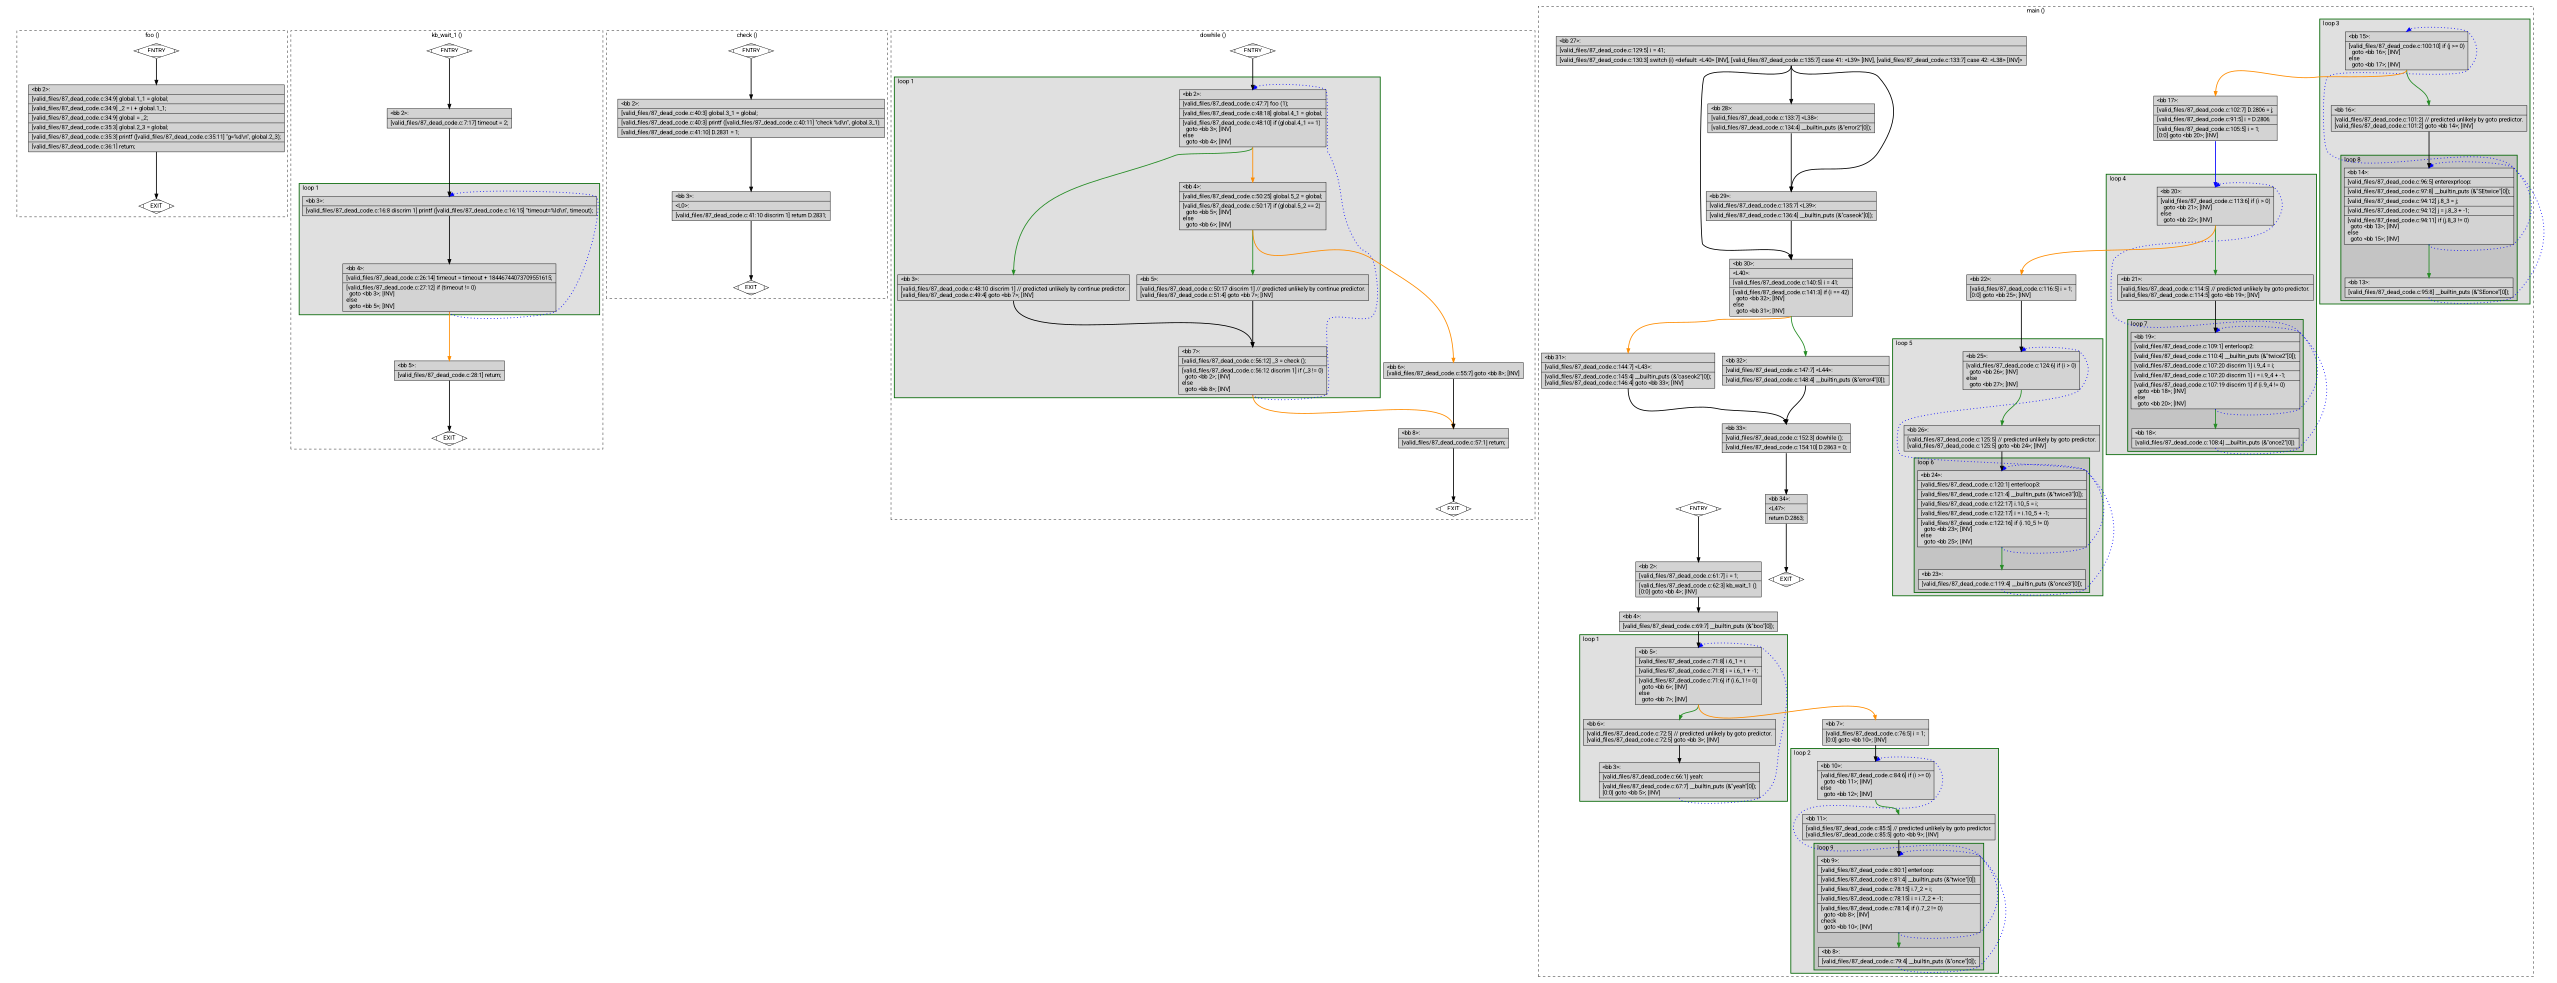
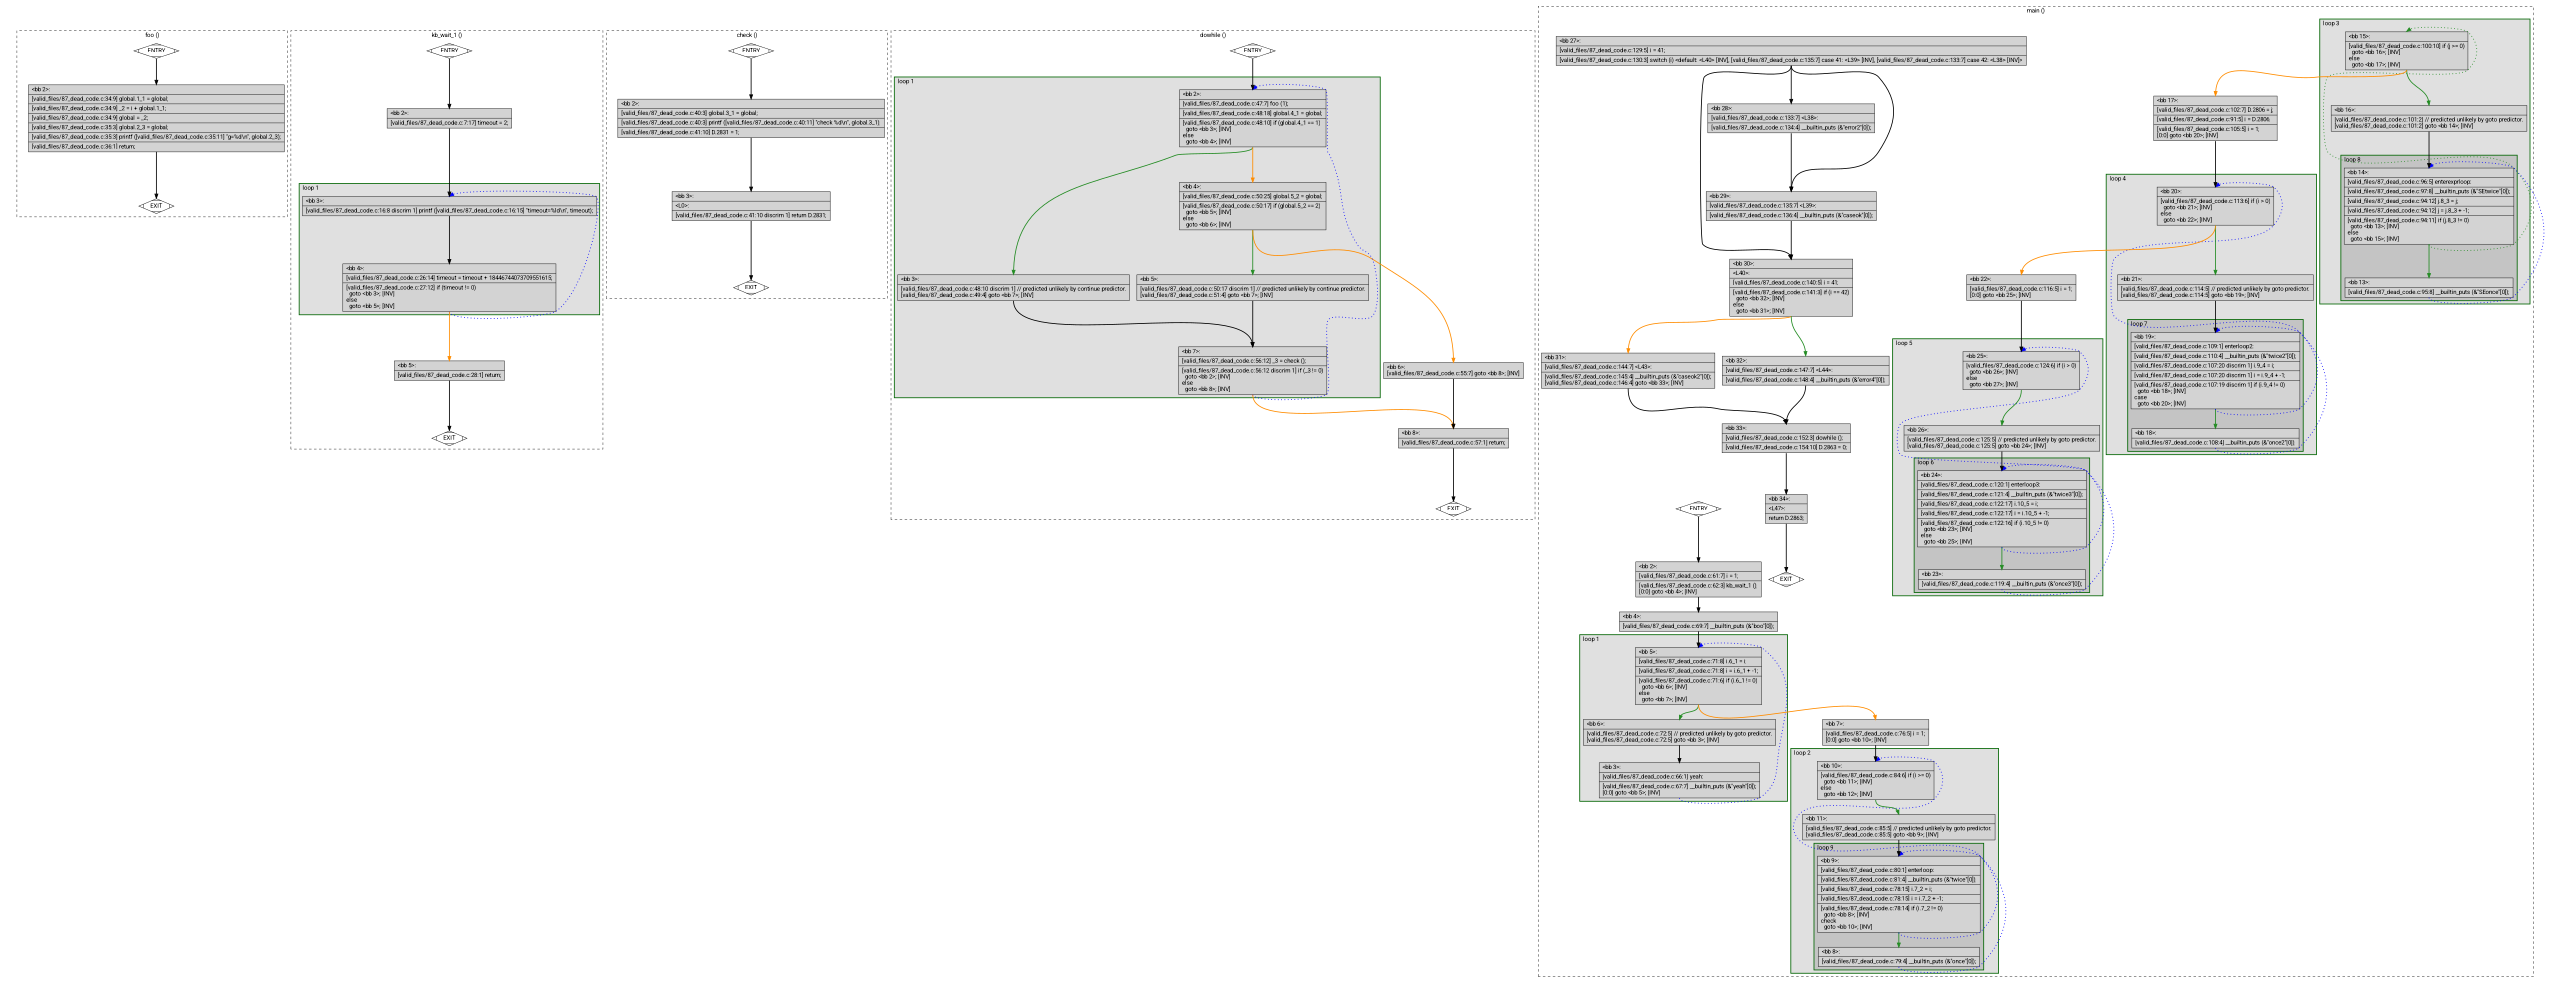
(2348, 161) -> (2348, 161)
(2215, 162) -> (2215, 162)
(2140, 398) -> (2141, 398)
